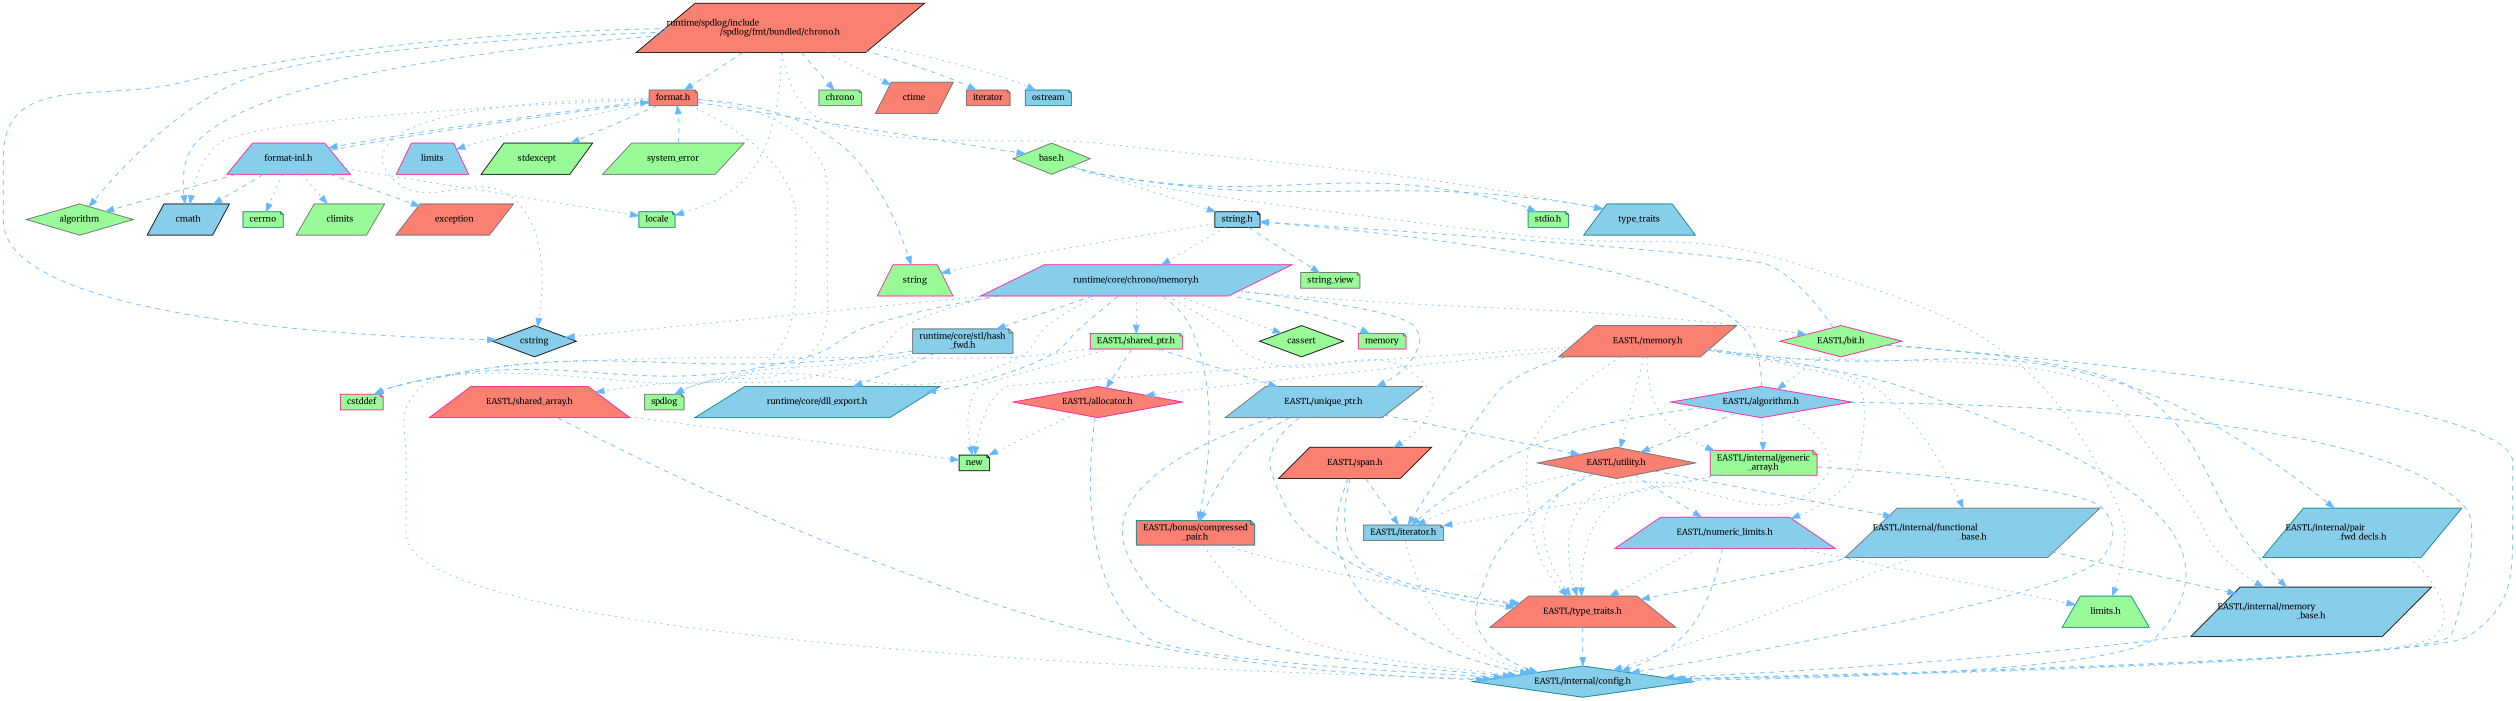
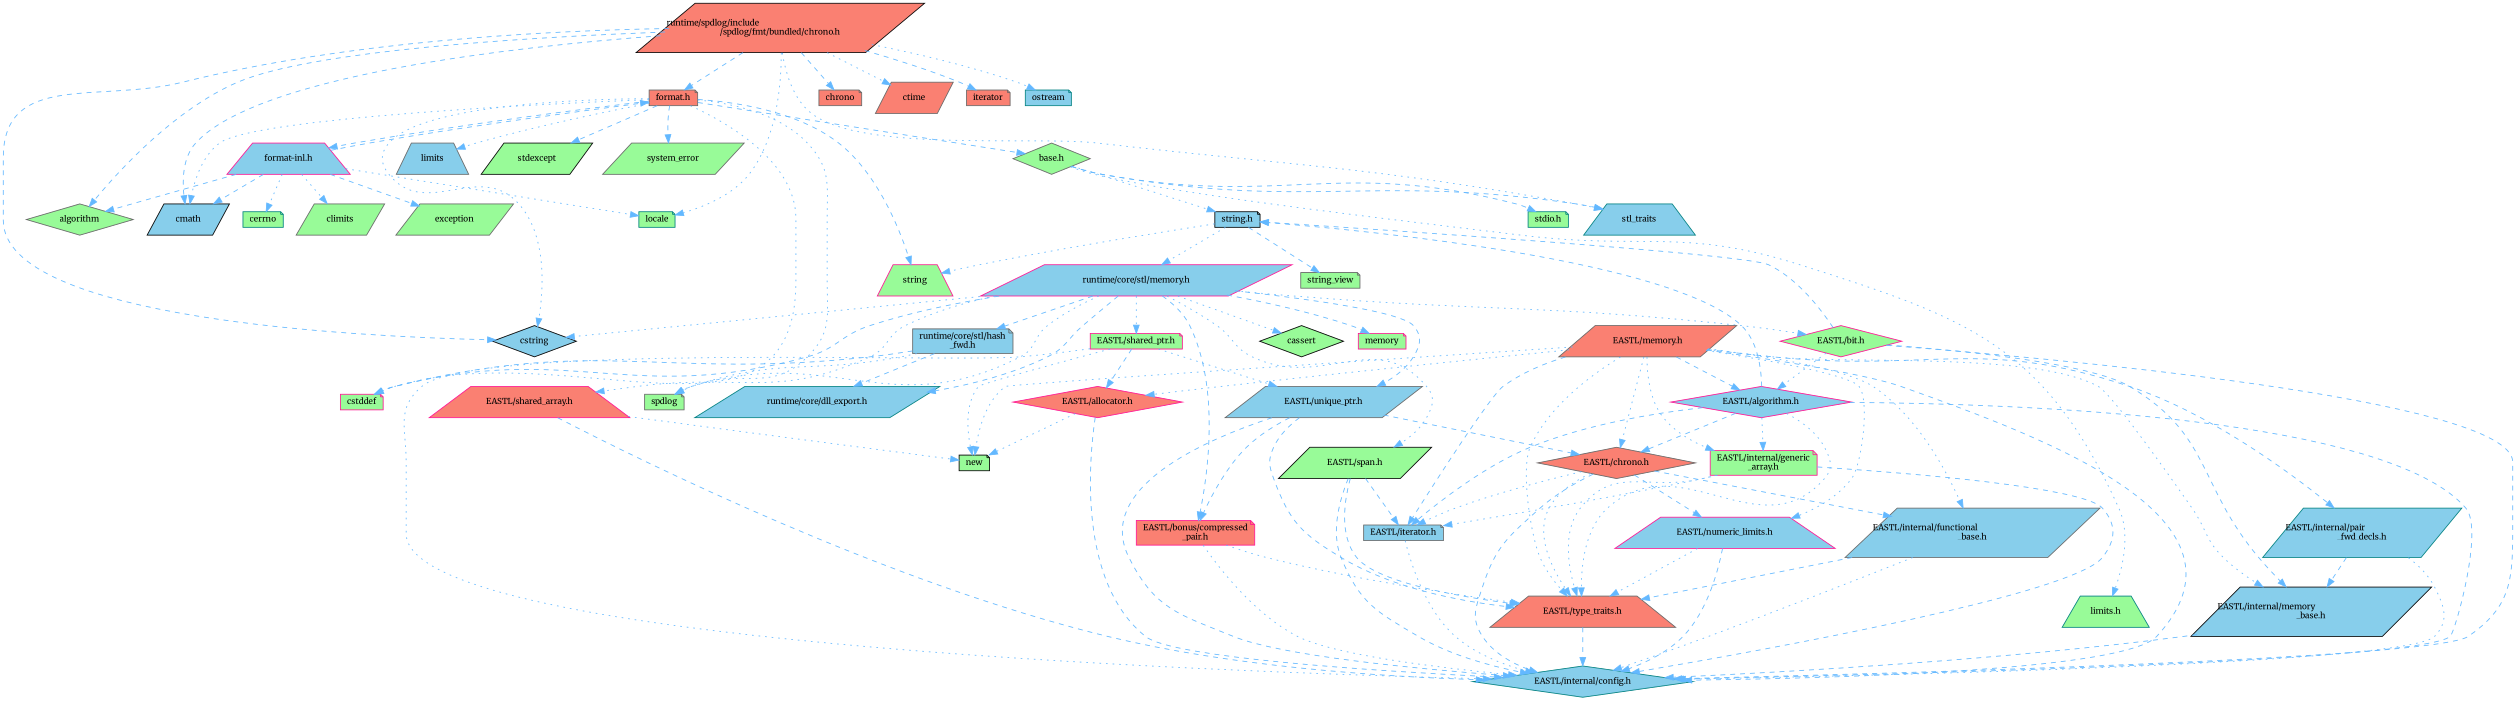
(840, 98) -> (840, 98)
(679, 128) -> (668, 120)
(432, 159) -> (432, 159)
(455, 220) -> (455, 220)
(1640, 220) -> (1640, 220)
(1136, 280) -> (1136, 280)
(1211, 366) -> (1211, 366)
none -> (1704, 372)
(1355, 463) -> (1355, 463)
(1616, 463) -> (1616, 463)
(1196, 533) -> (1196, 533)
(2139, 572) -> (2339, 569)
(1932, 576) -> none
